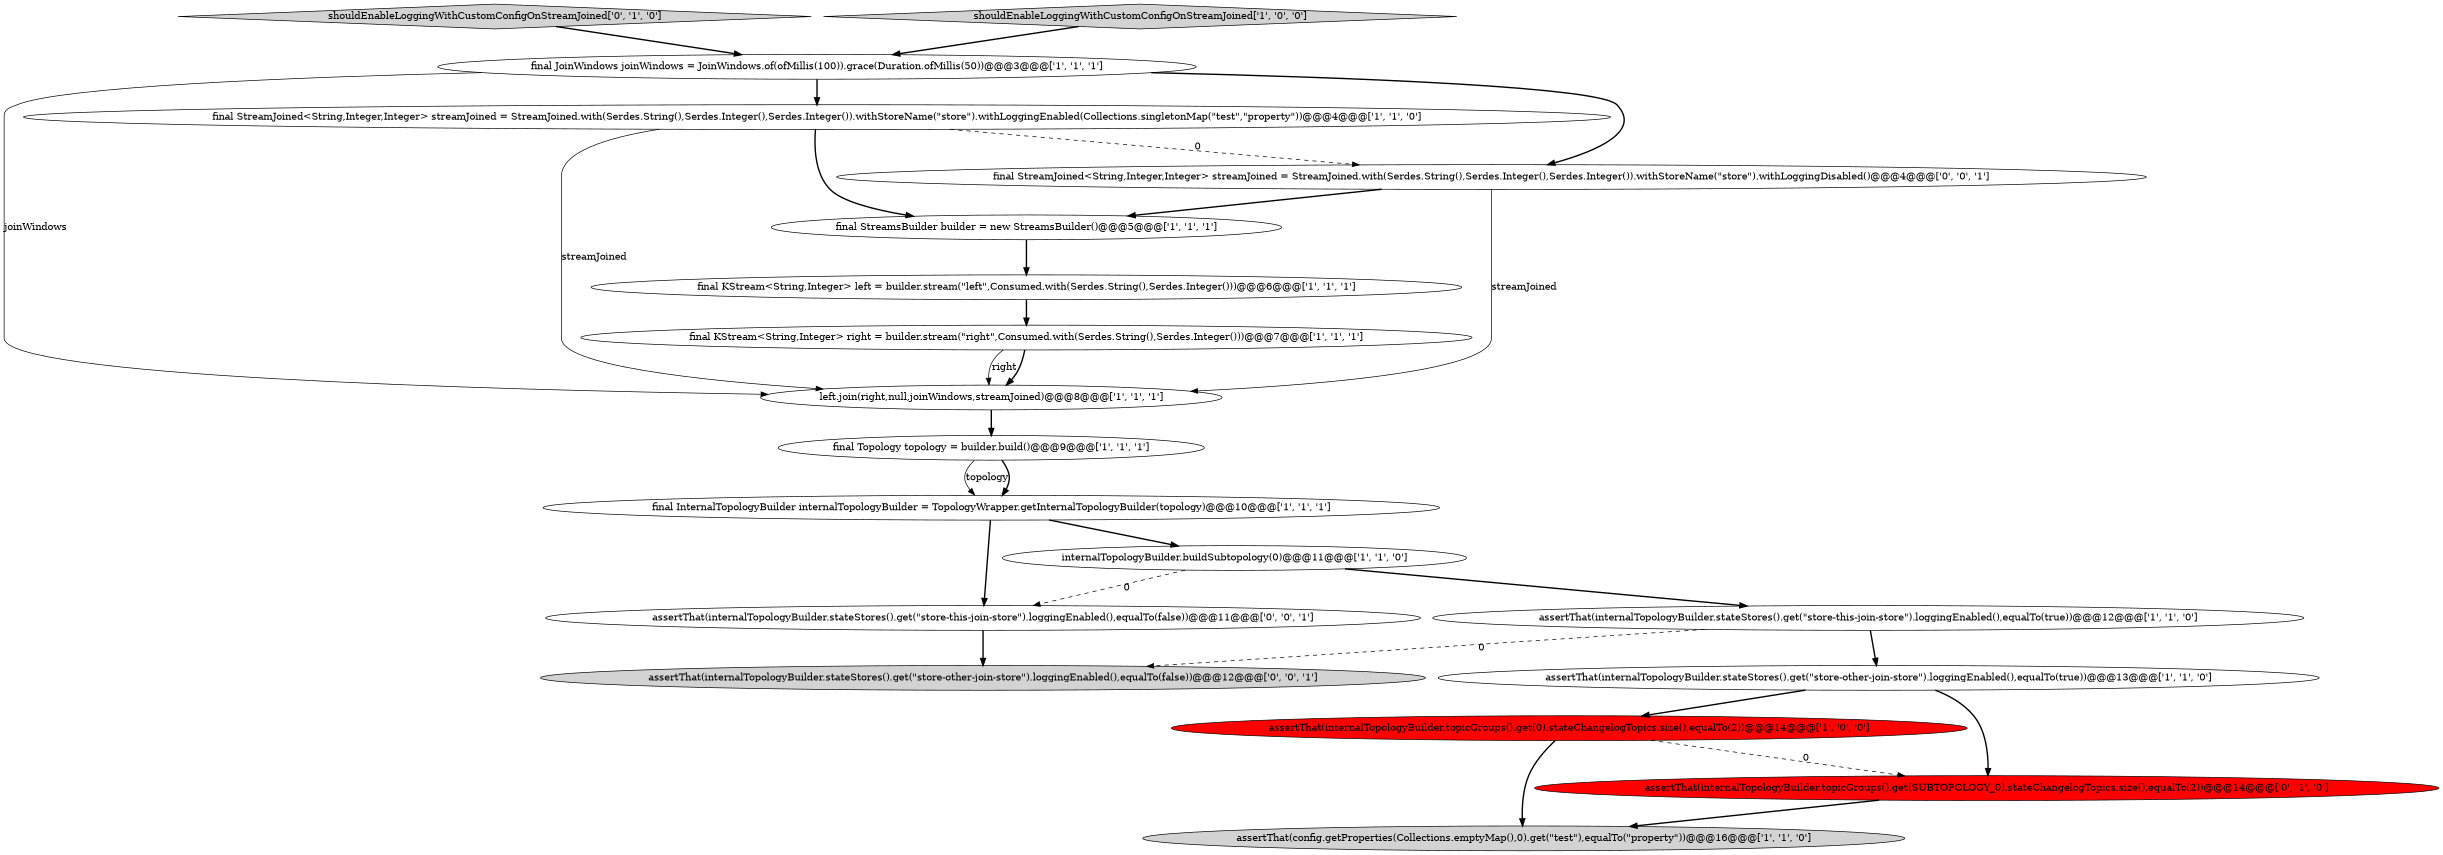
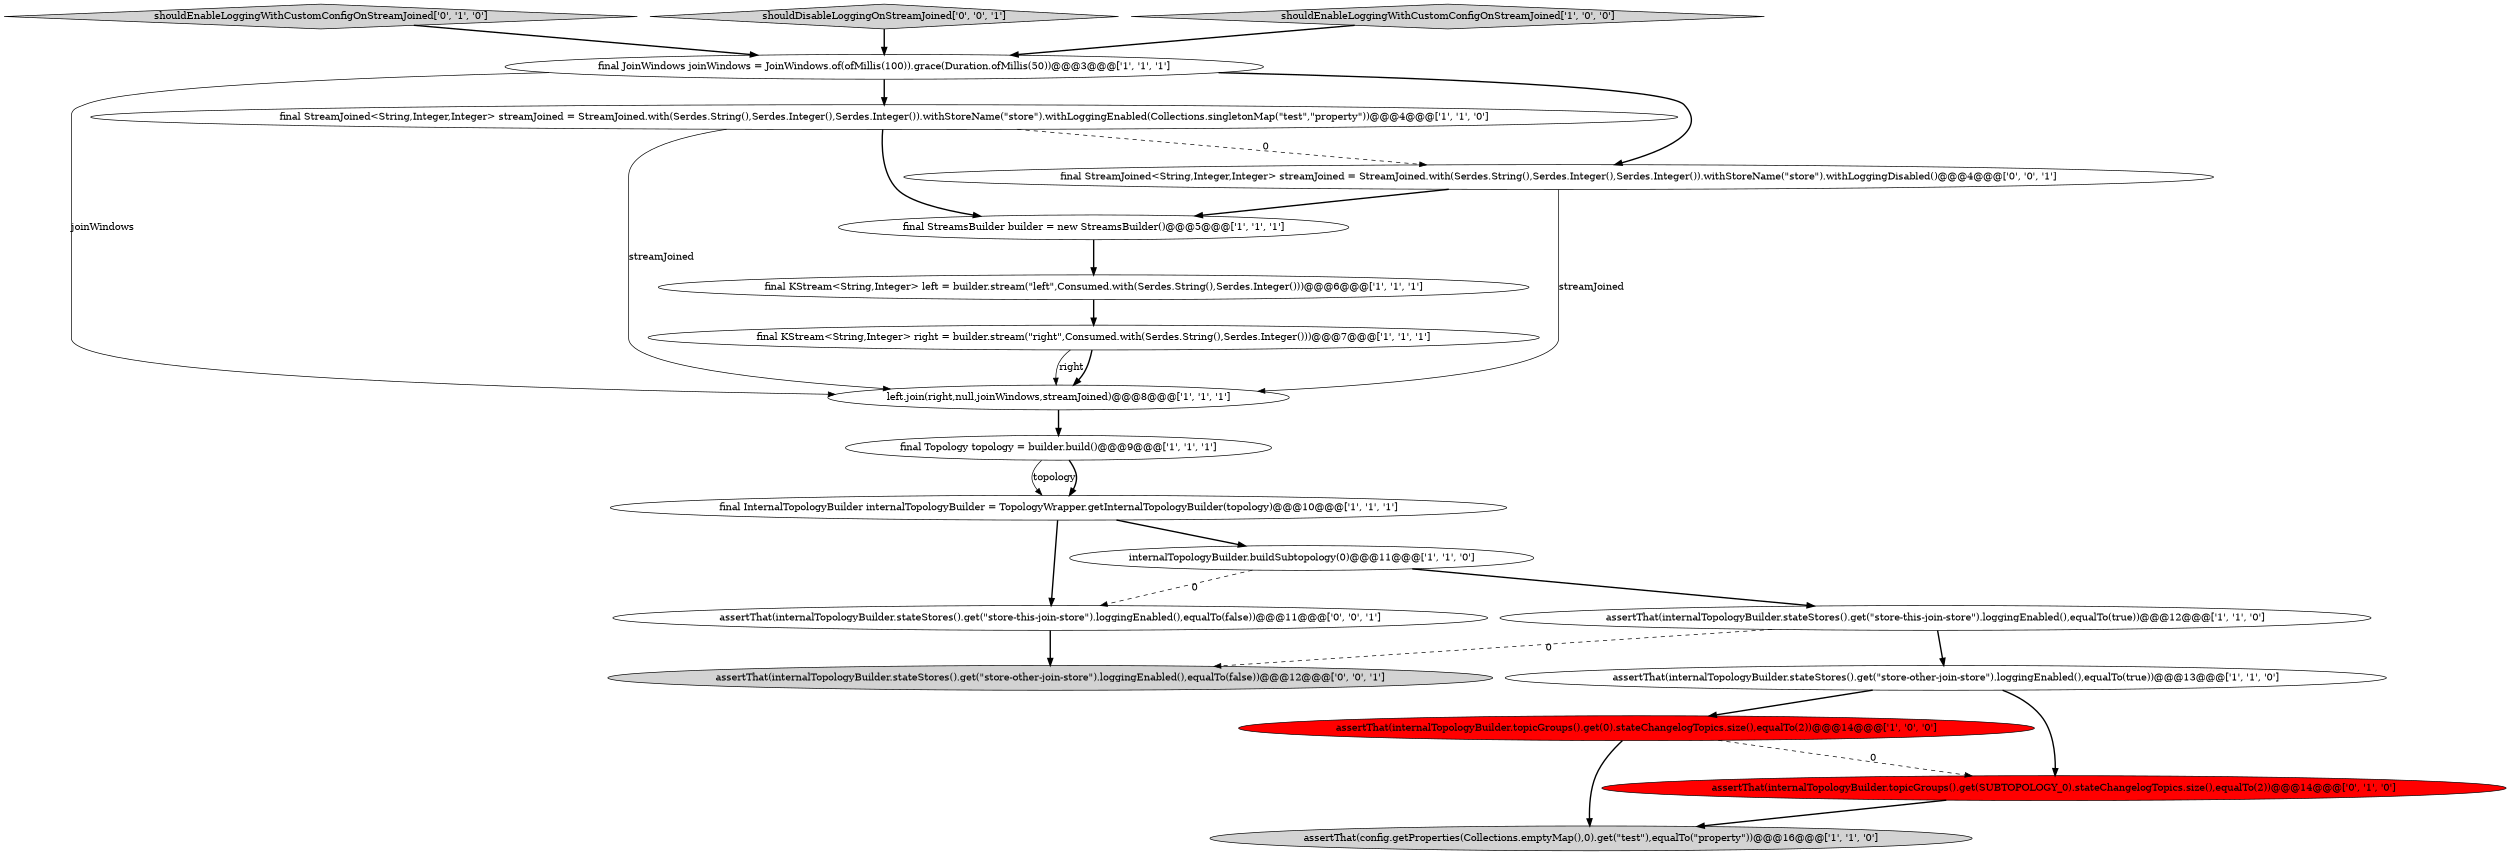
none -> (884, 17)
